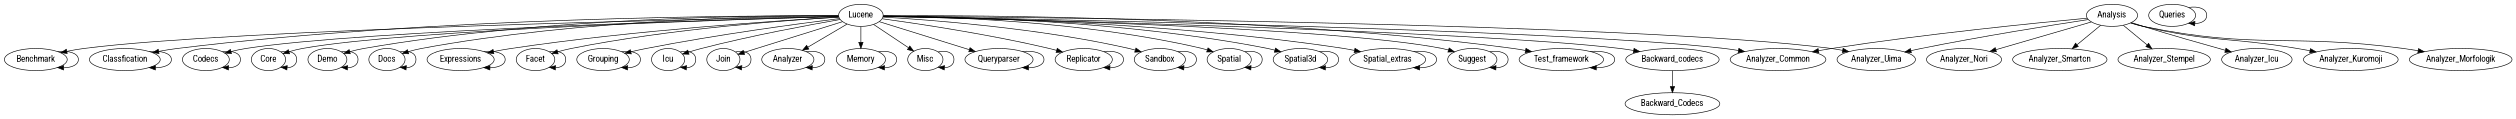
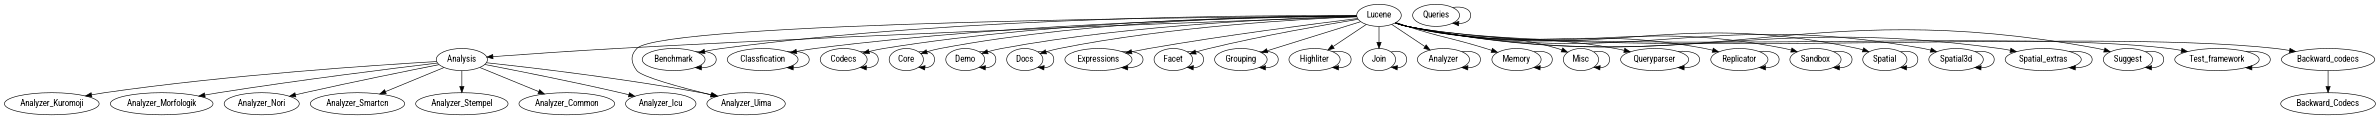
(1397, 30) -> (903, 34)
(668, 60) -> (1315, 60)
